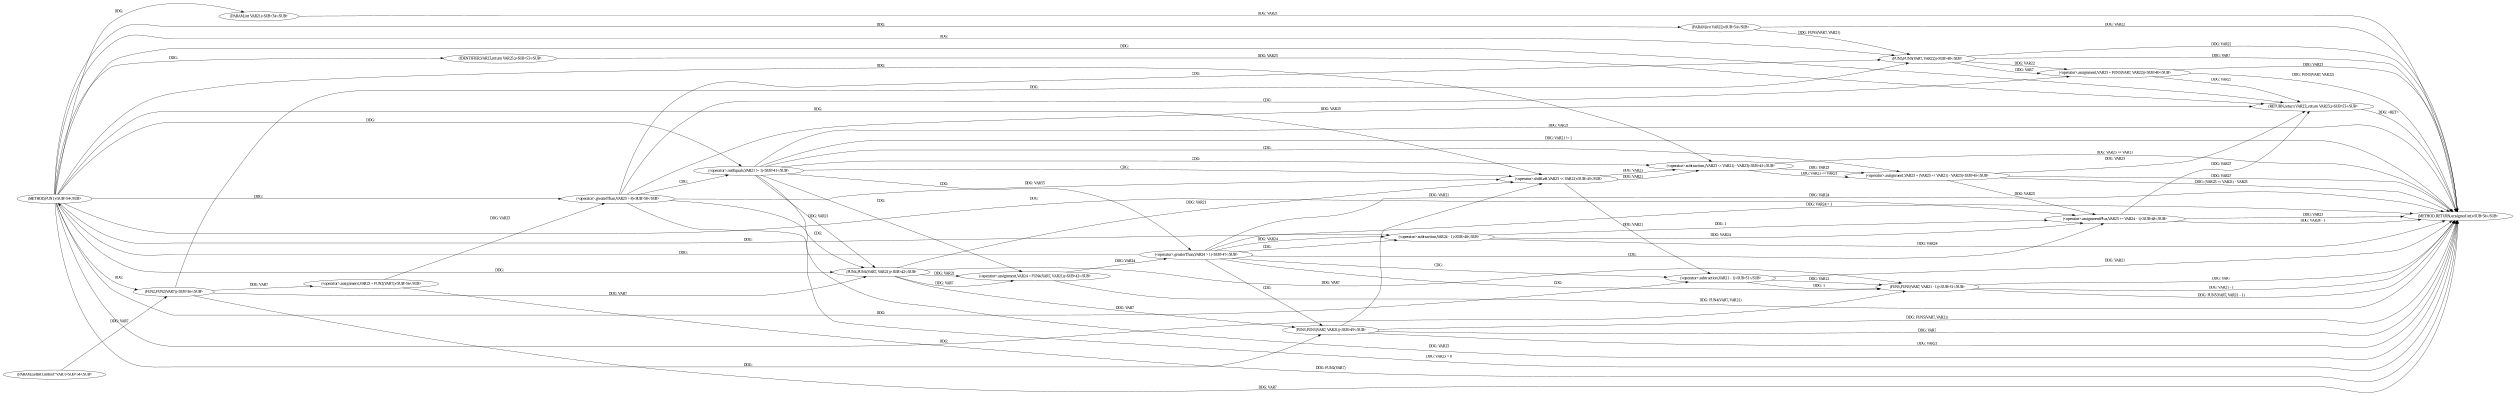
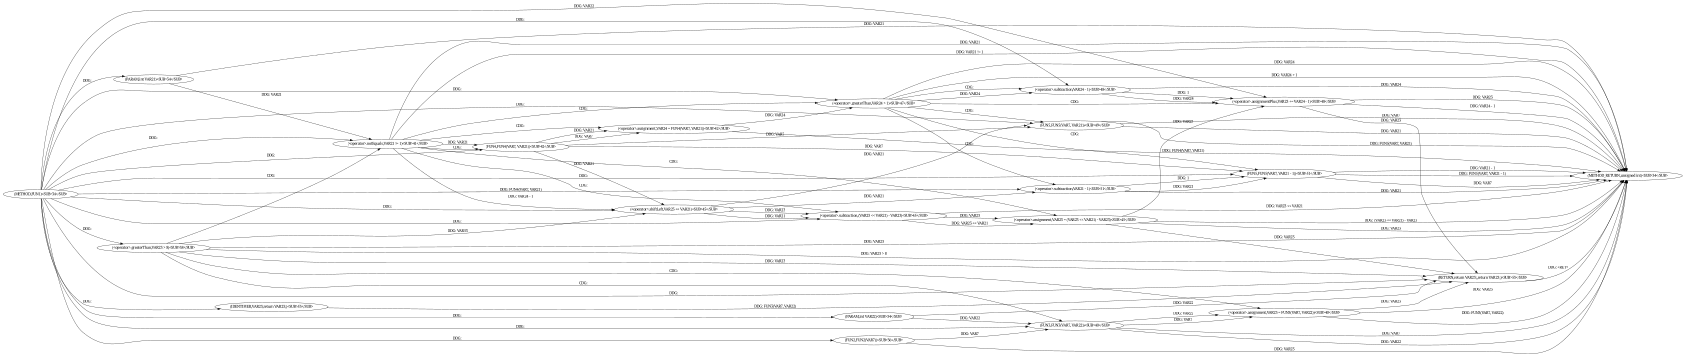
(2168, 27) -> (1175, 306)
(1819, 33) -> (970, 318)
(1268, 56) -> (775, 307)
(1035, 87) -> (970, 334)
none -> (269, 111)
(1125, 167) -> (521, 197)
(1035, 199) -> (584, 6)
(1406, 222) -> (864, 180)
(592, 255) -> (387, 91)
(371, 284) -> none
(539, 296) -> none
(881, 313) -> (521, 190)
(54, 375) -> none
(1268, 388) -> (1284, 349)
